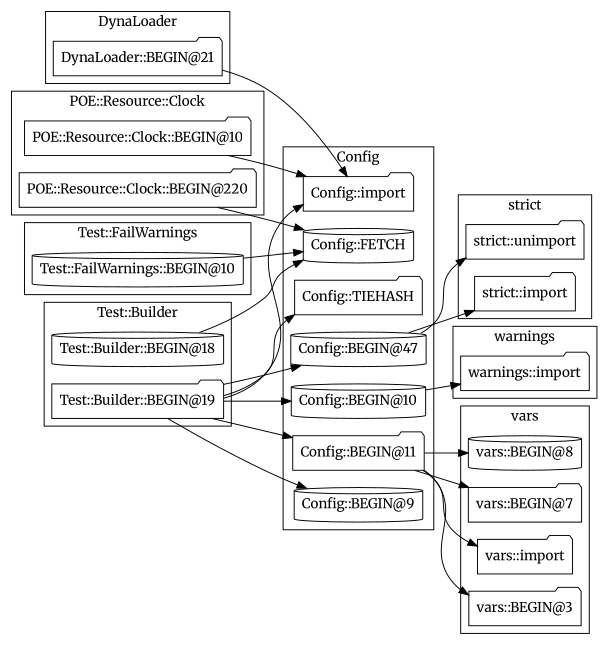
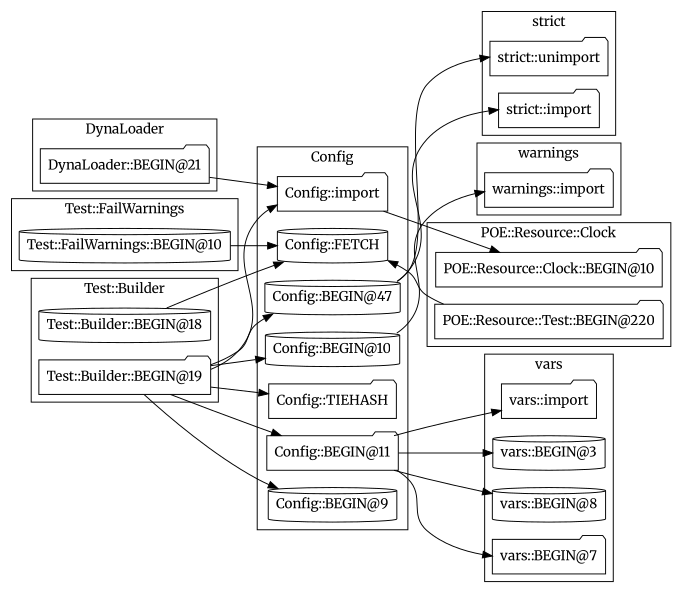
(258, 162) -> (437, 230)
(138, 190) -> (549, 322)
(525, 608) -> (549, 453)
